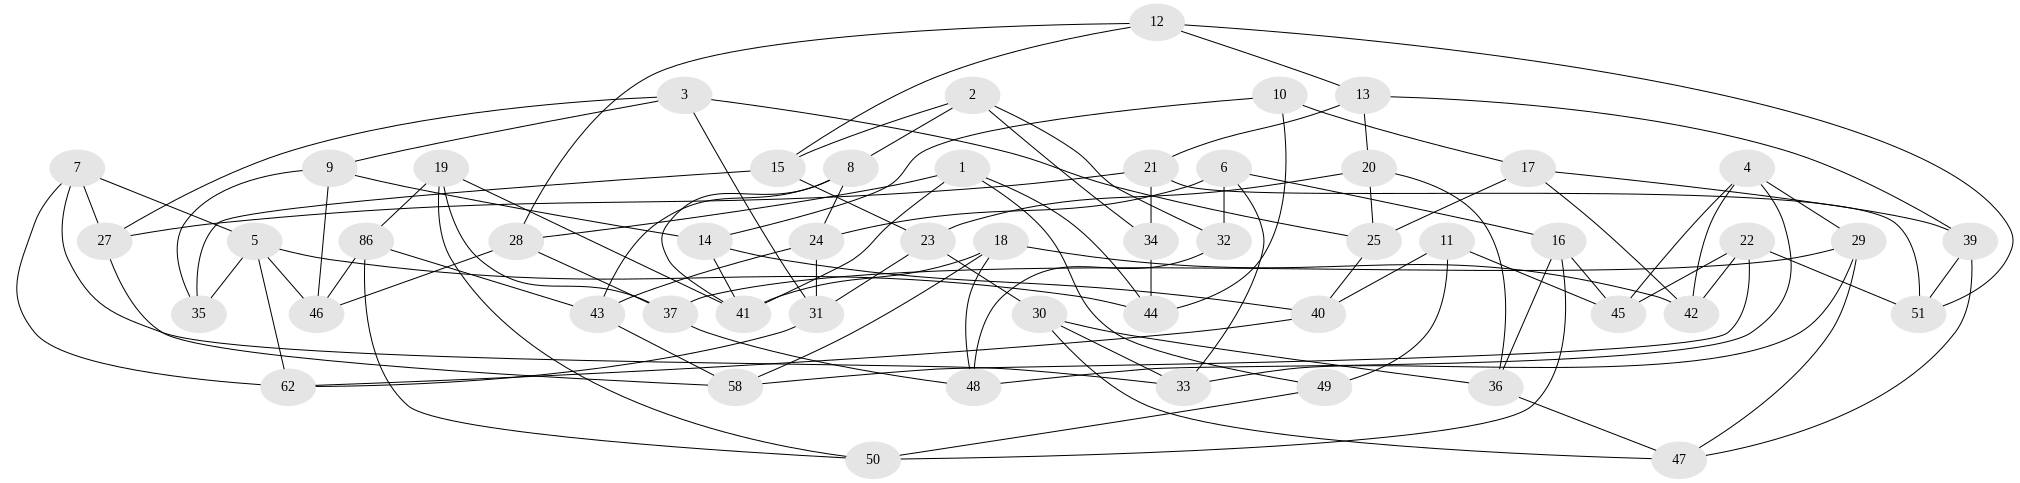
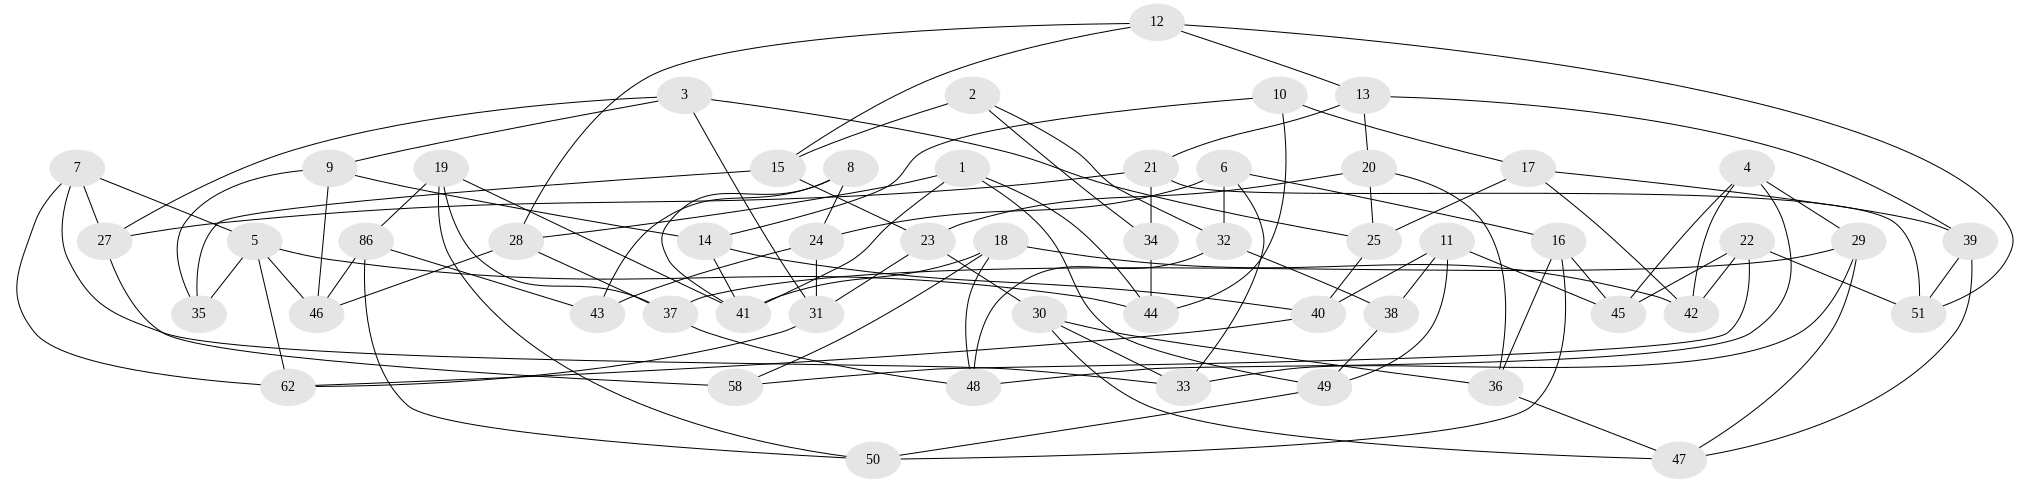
(904, 137) -> none
none -> (1391, 314)
(666, 351) -> none
